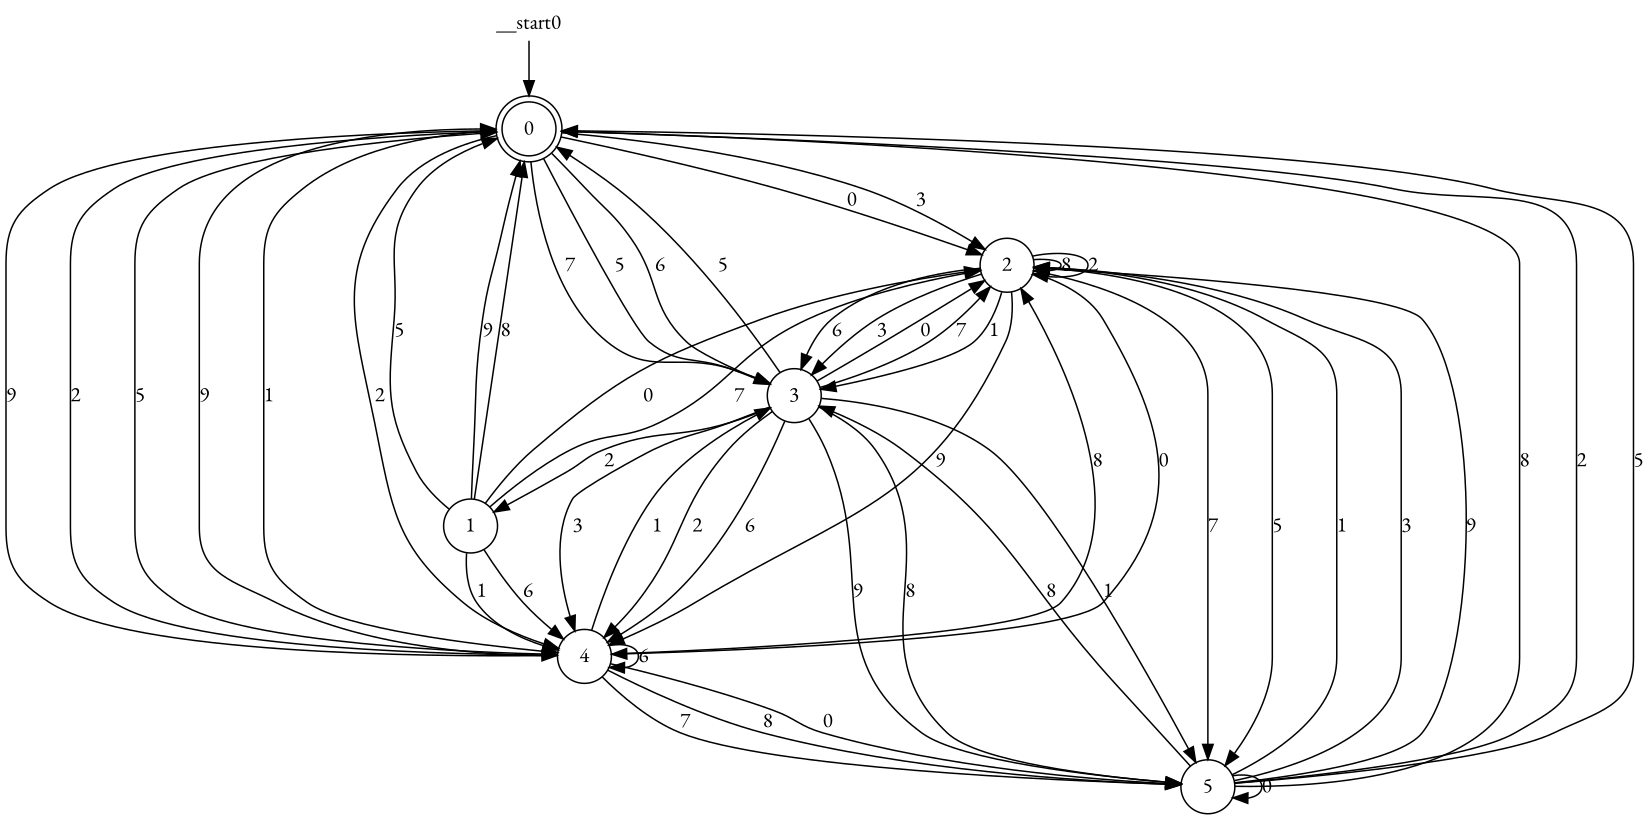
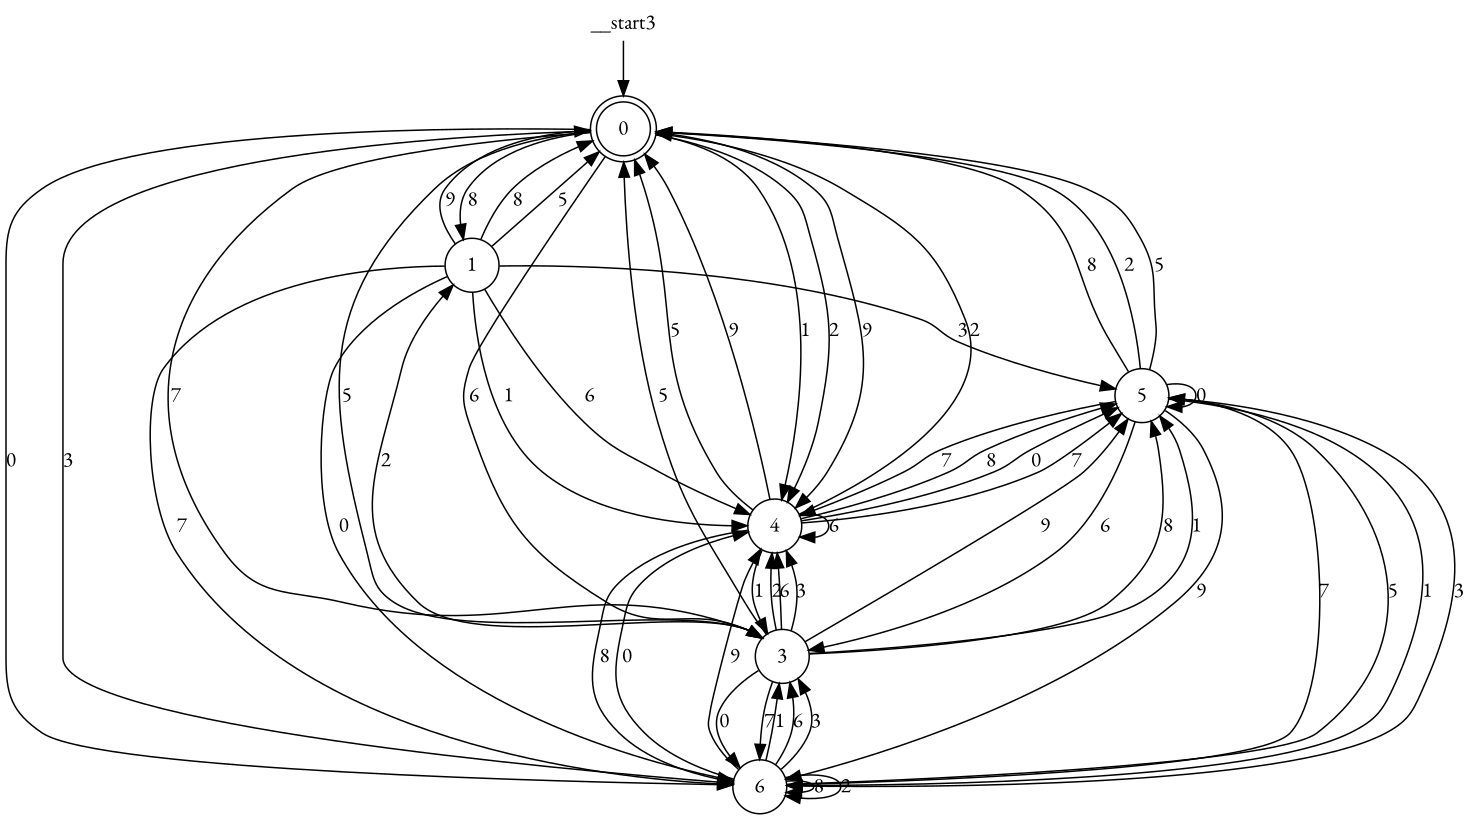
(529, 23) -> (623, 23)
none -> (495, 163)
(1007, 265) -> (760, 787)
none -> (808, 290)
none -> (960, 442)
(1051, 591) -> (1105, 526)
